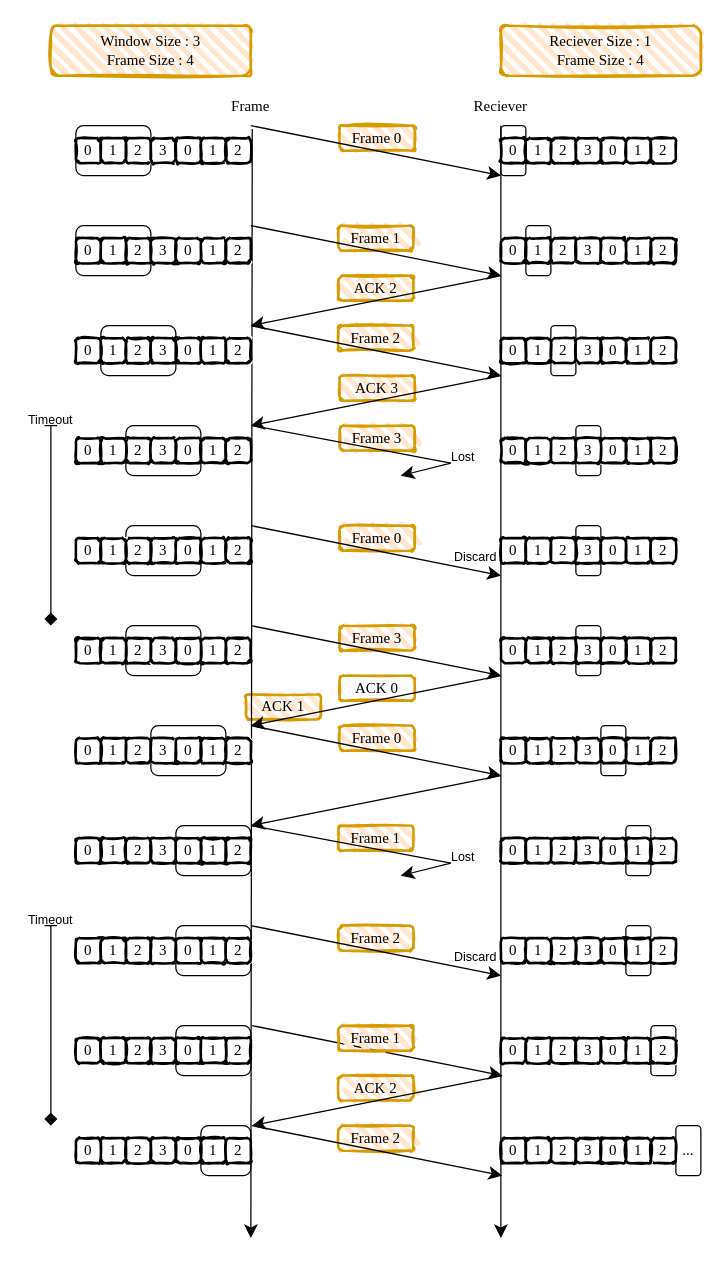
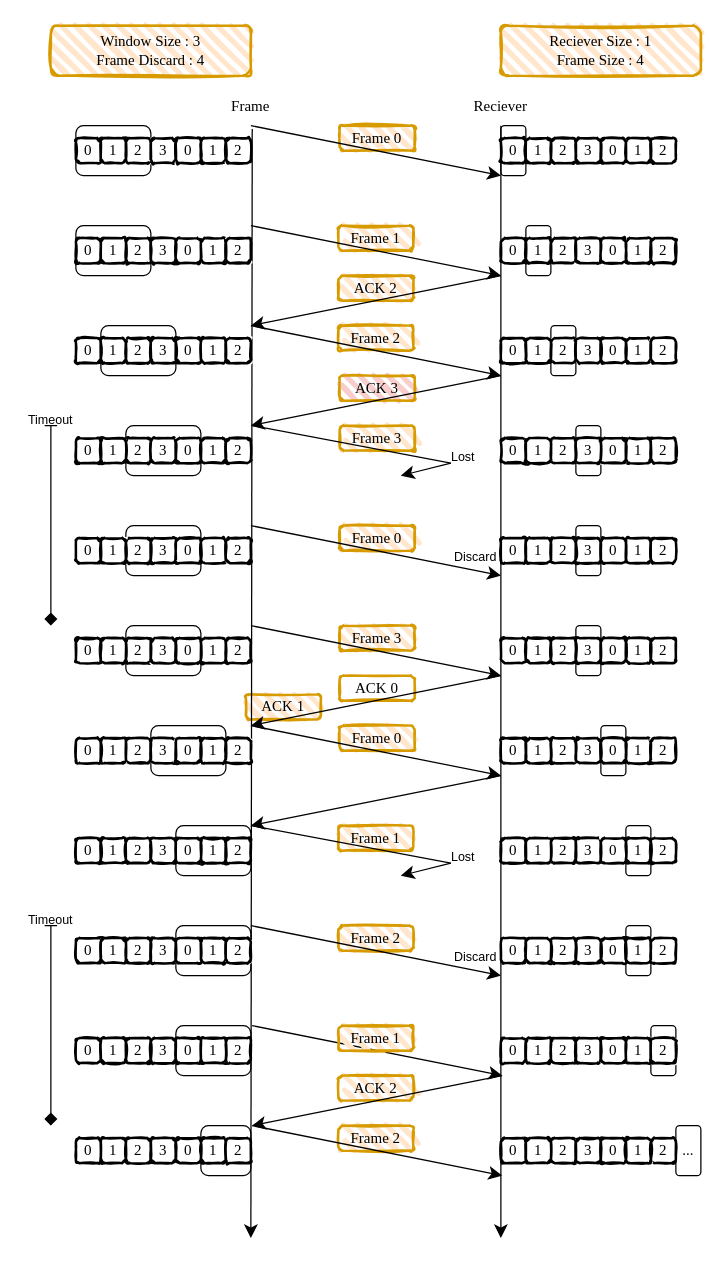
(151, 51) -> (151, 51)
(377, 388) -> (377, 388)
